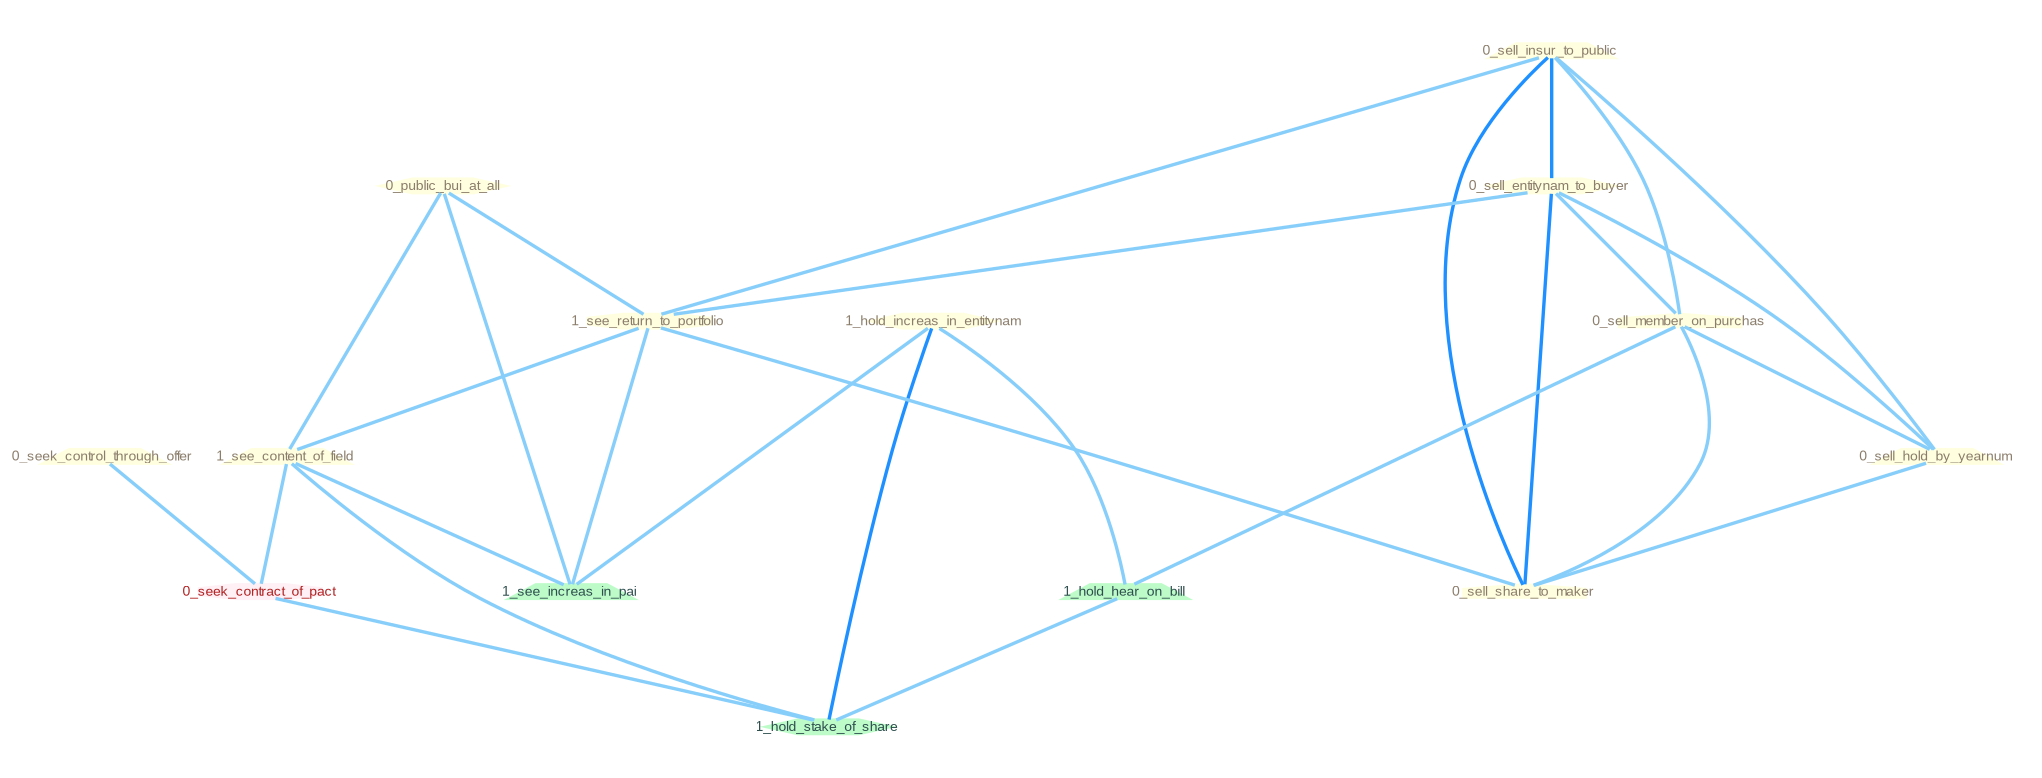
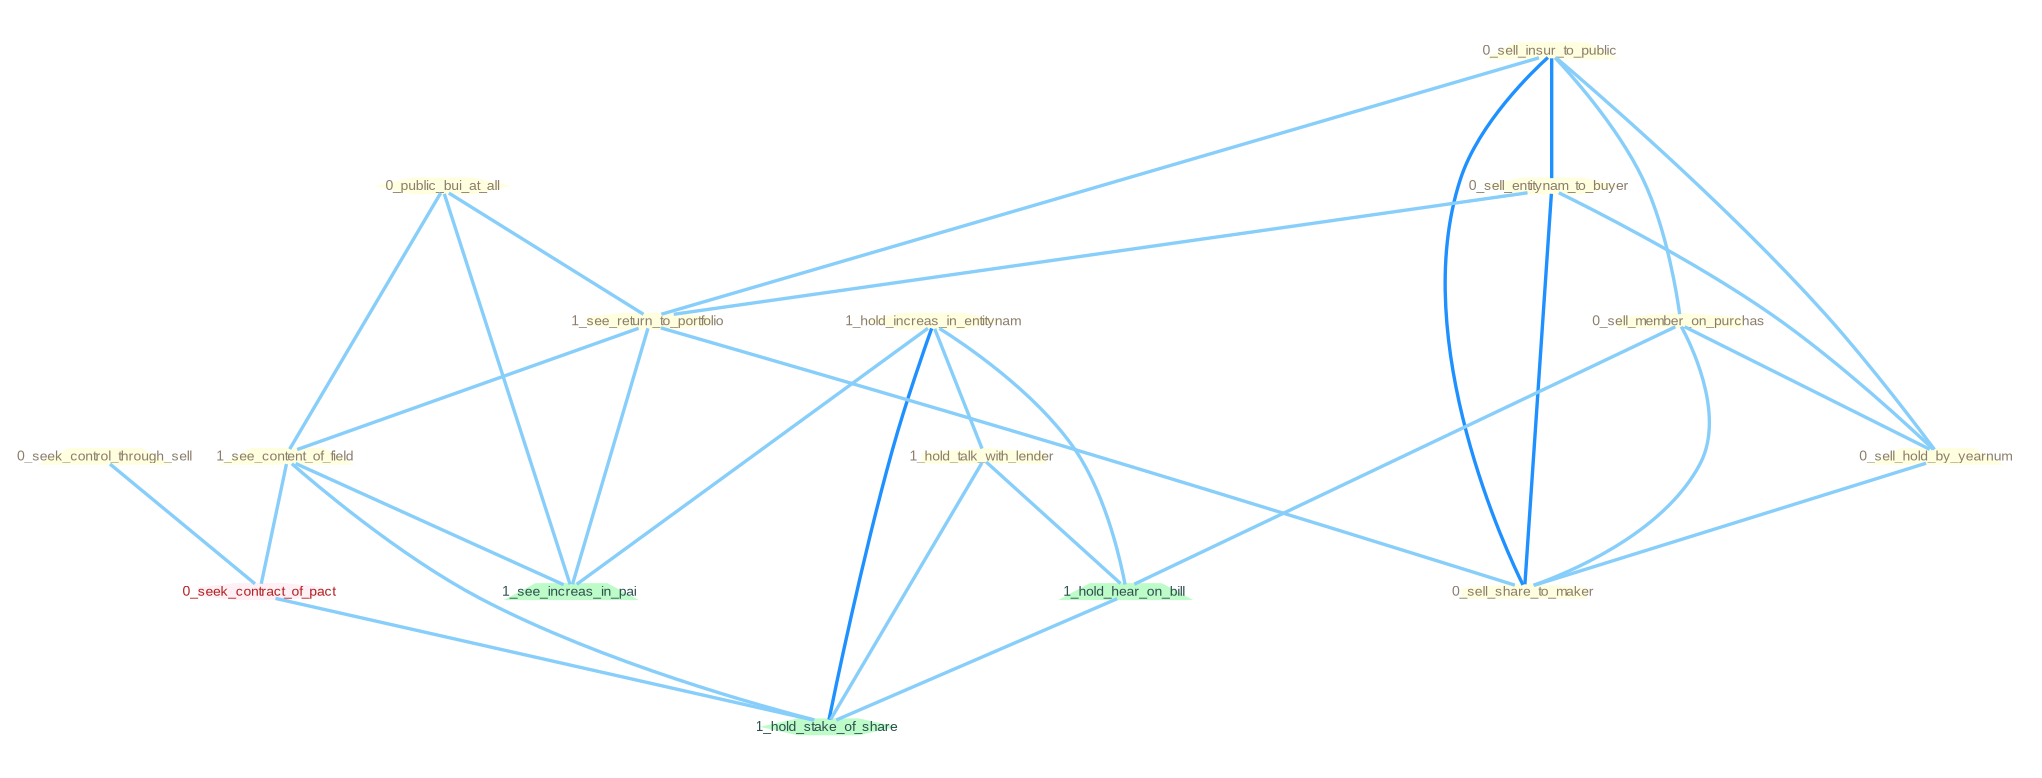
(1616, 253) -> none
(105, 456) -> (105, 456)
none -> (984, 456)
